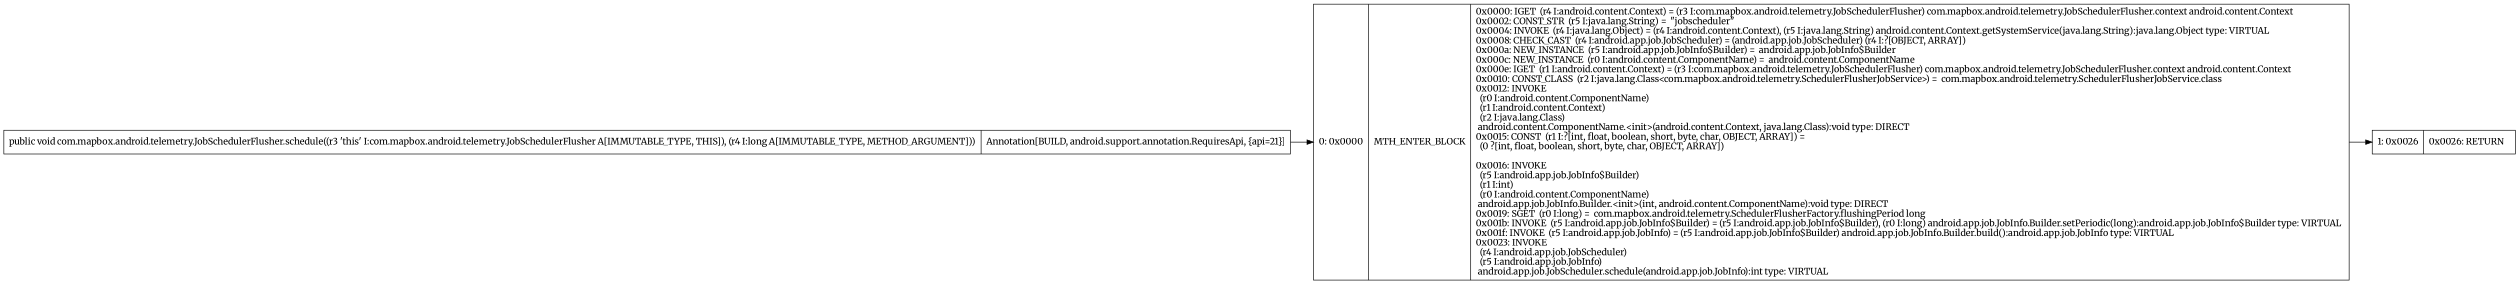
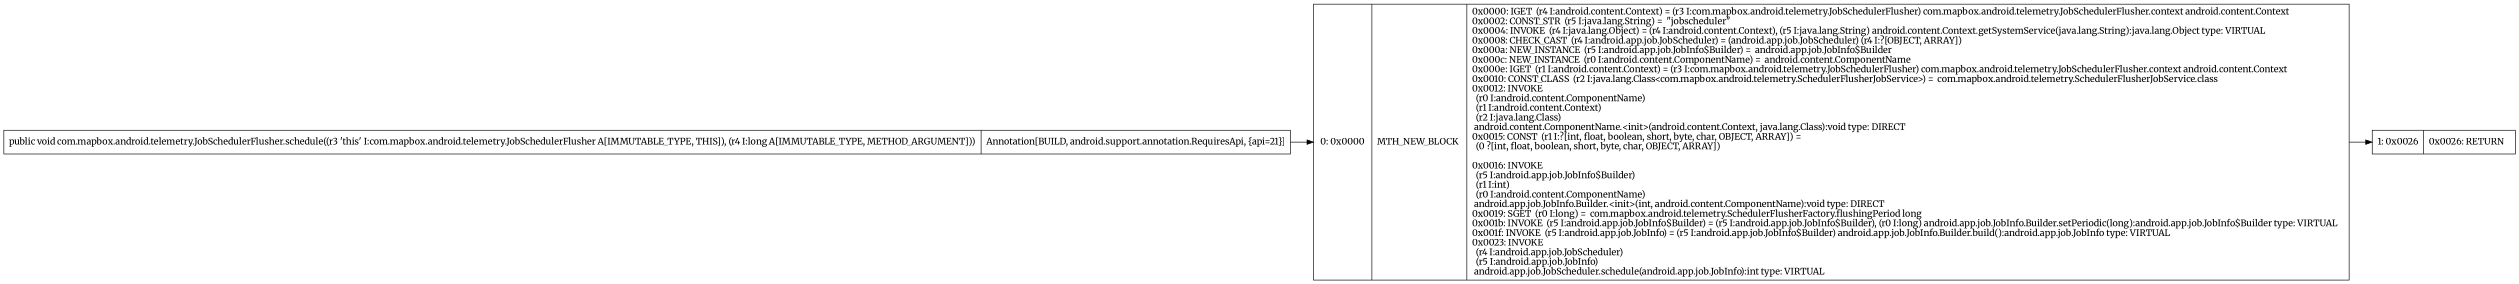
(1420, 142) -> (1418, 142)
